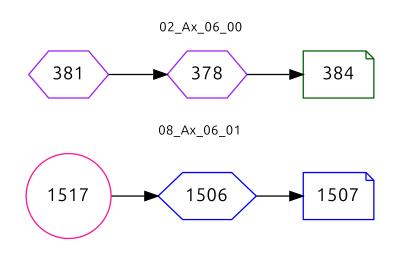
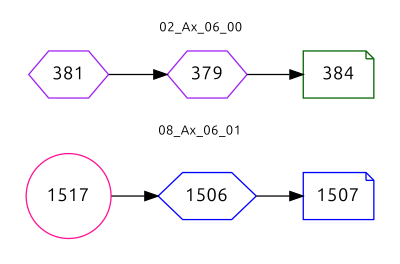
(207, 74) -> (207, 74)
